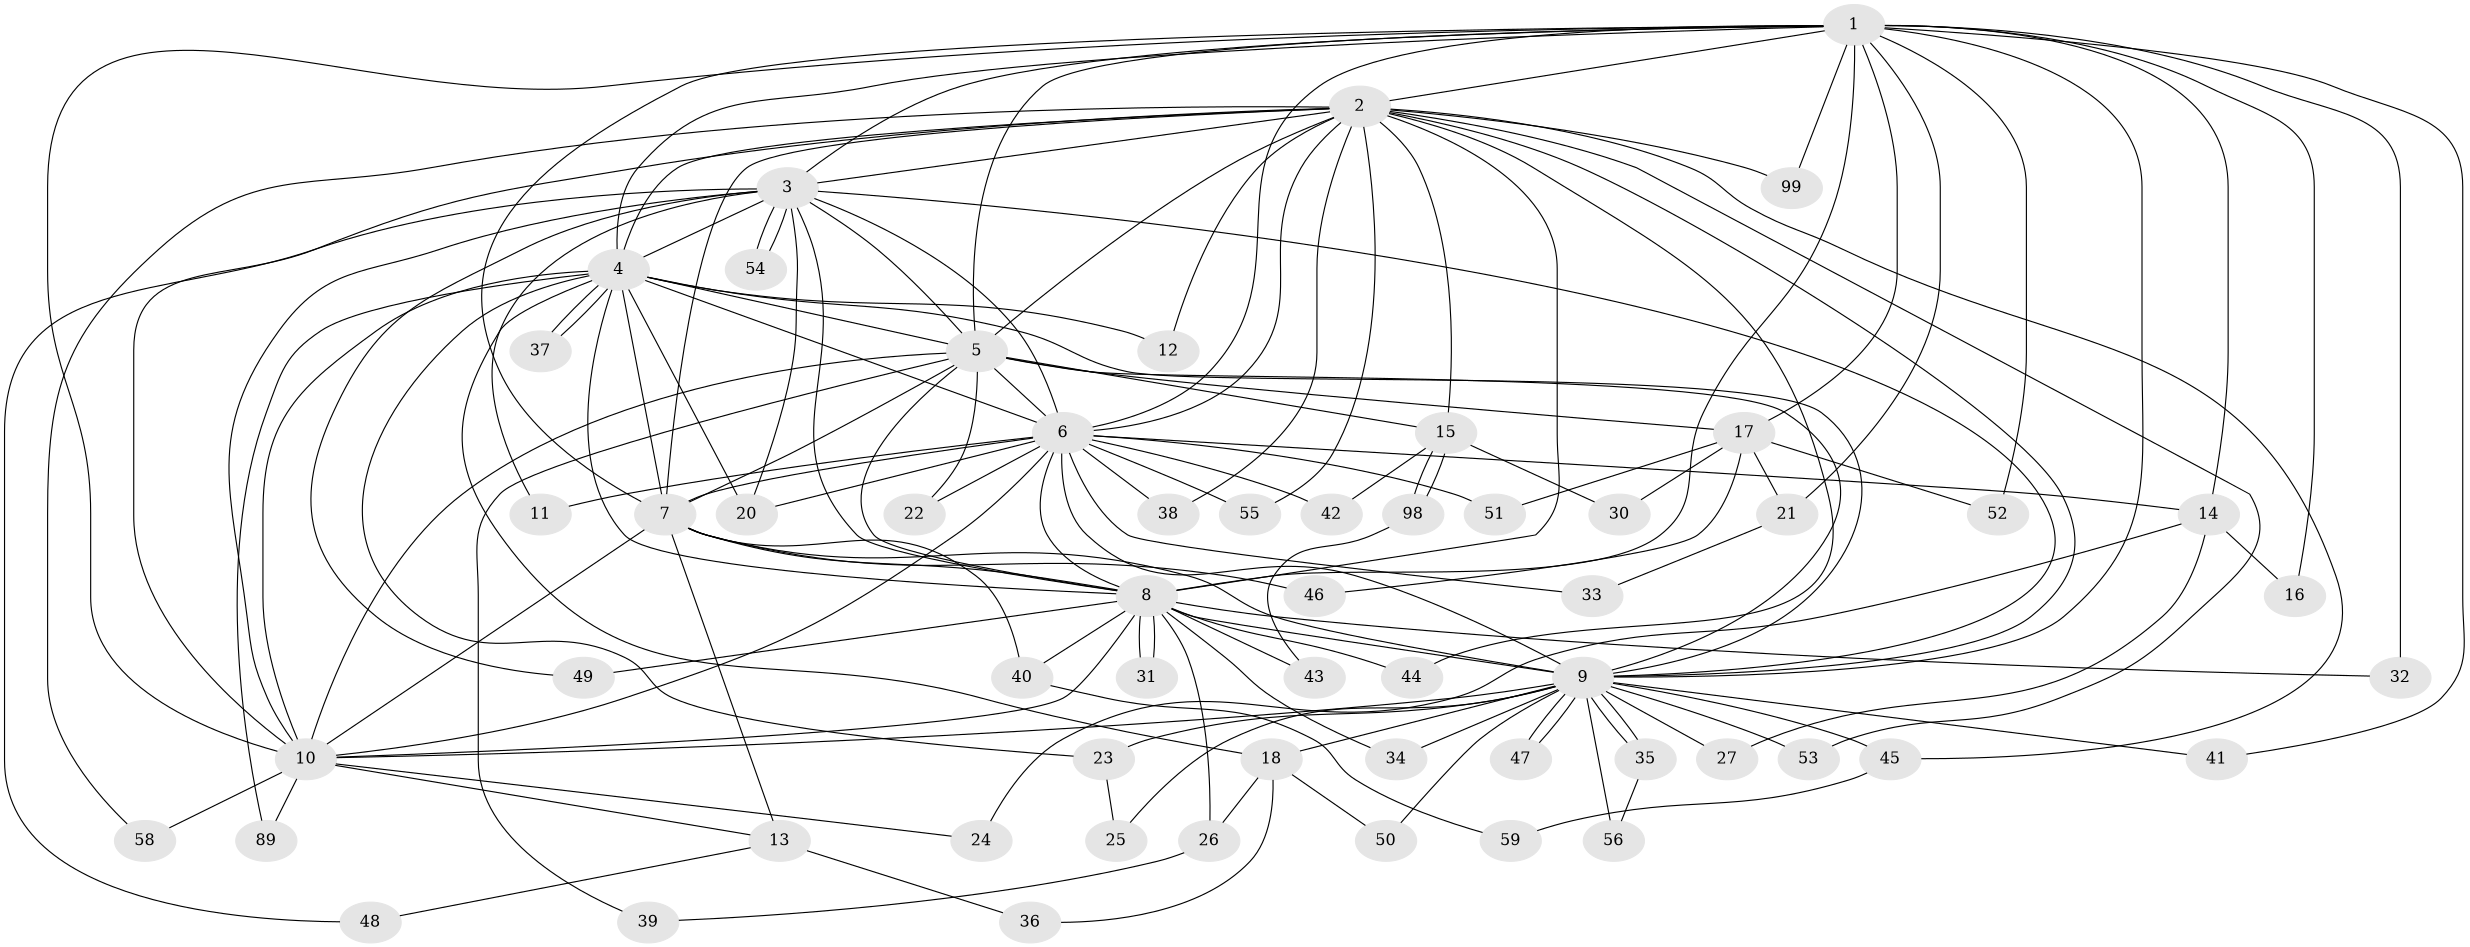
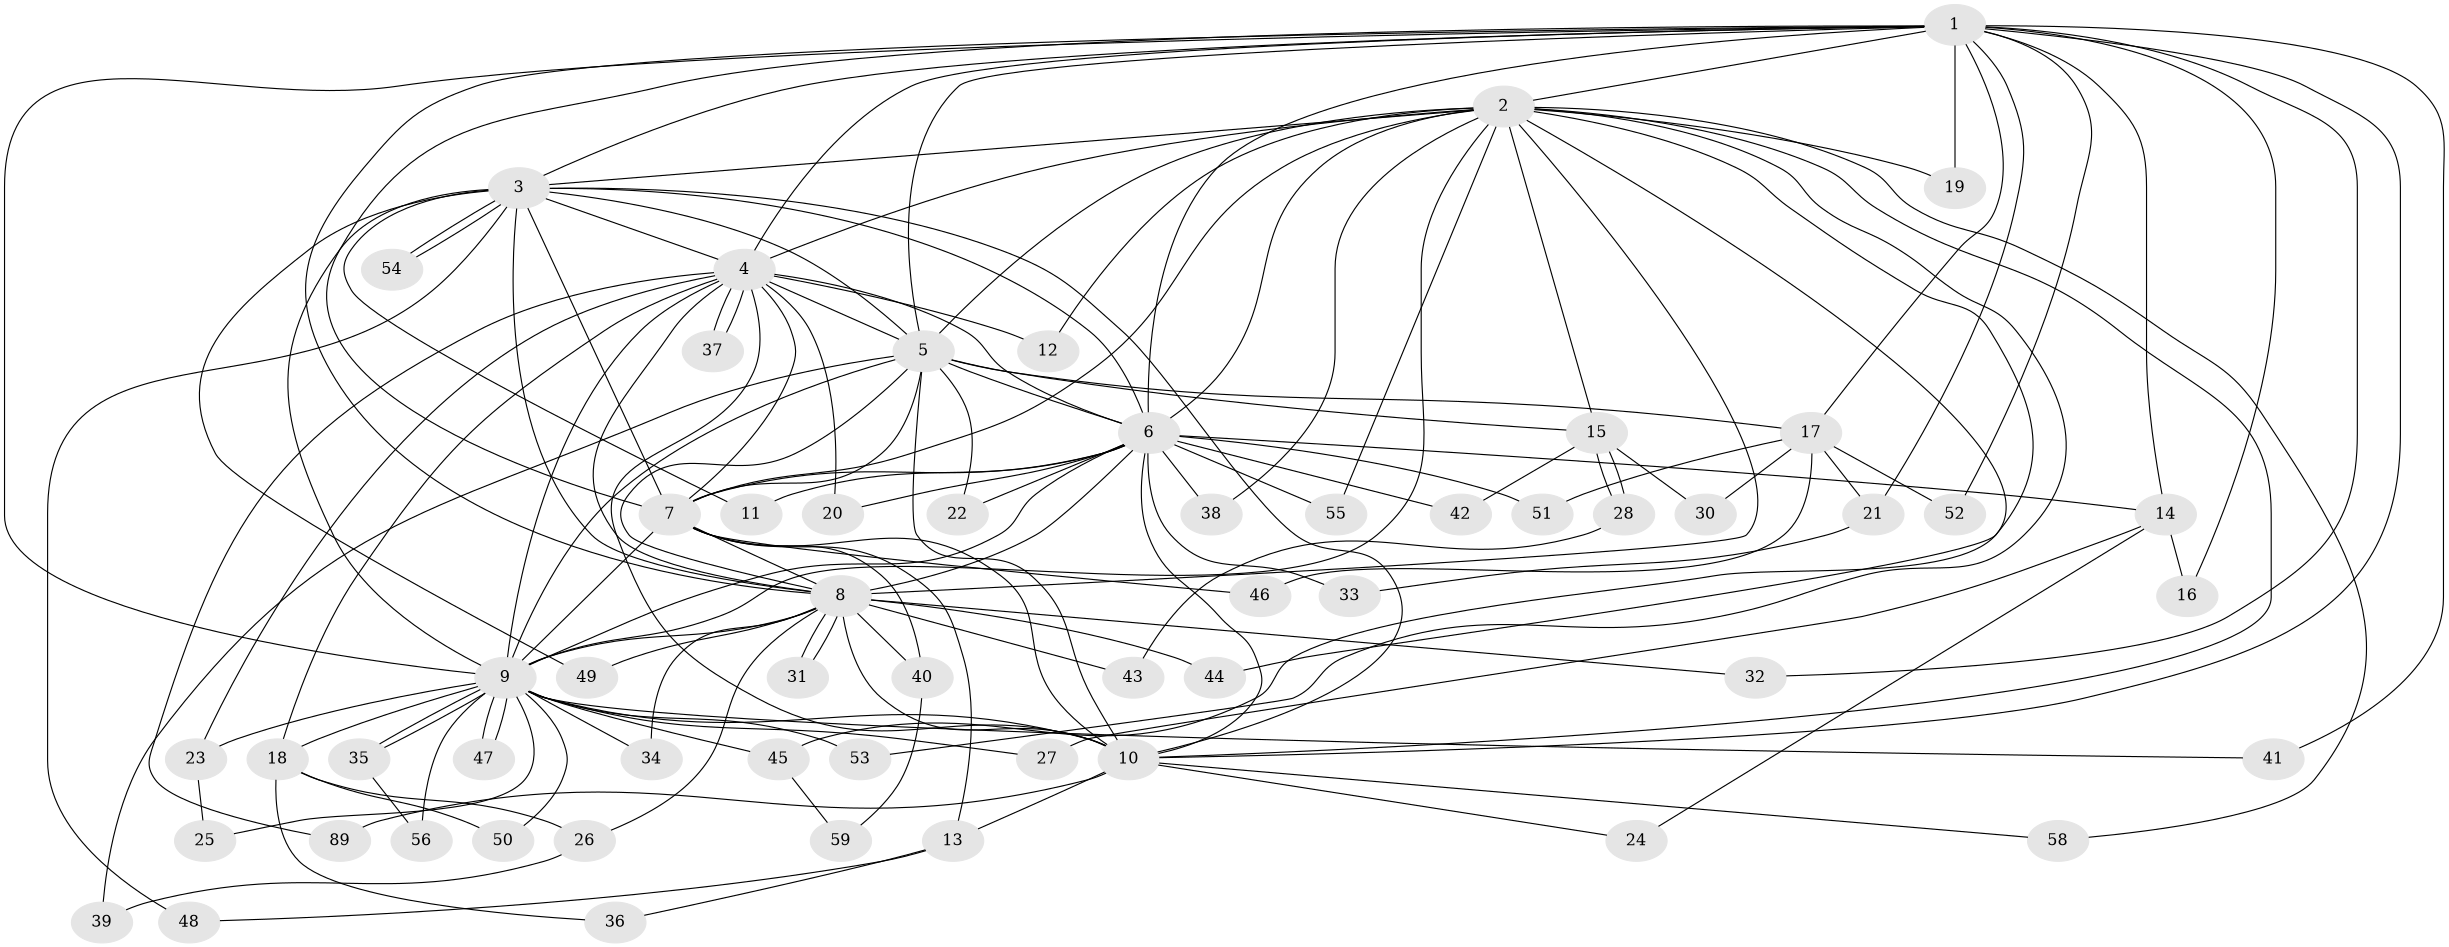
(1792, 188) -> (1955, 188)
(794, 354) -> (595, 352)
(1413, 515) -> (1624, 515)
